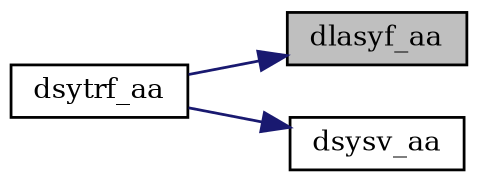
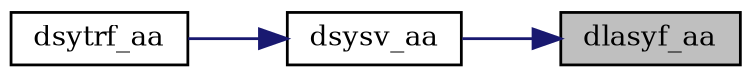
(224, 68) -> (497, 39)
